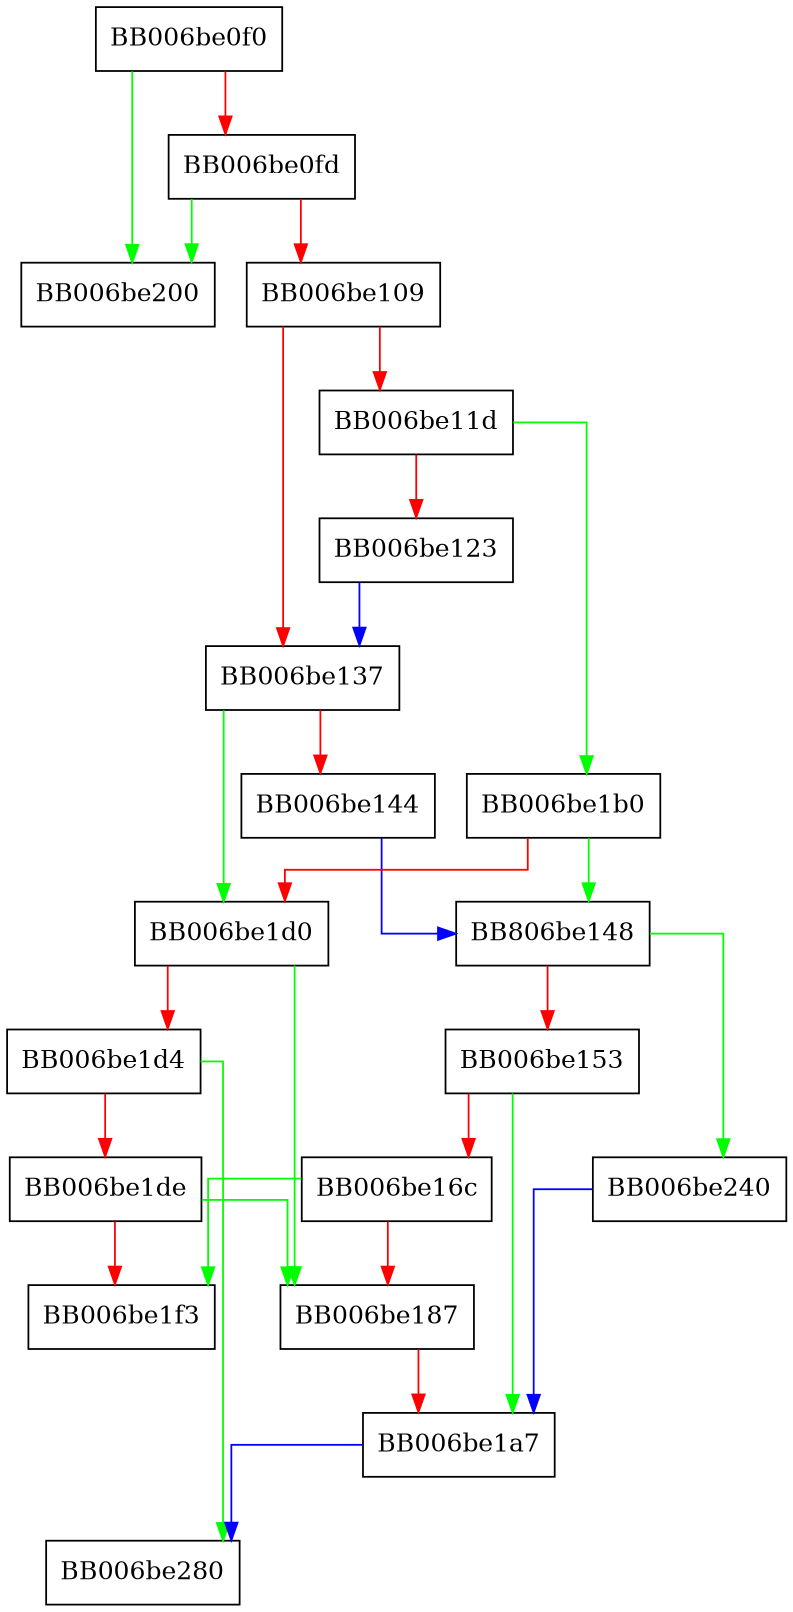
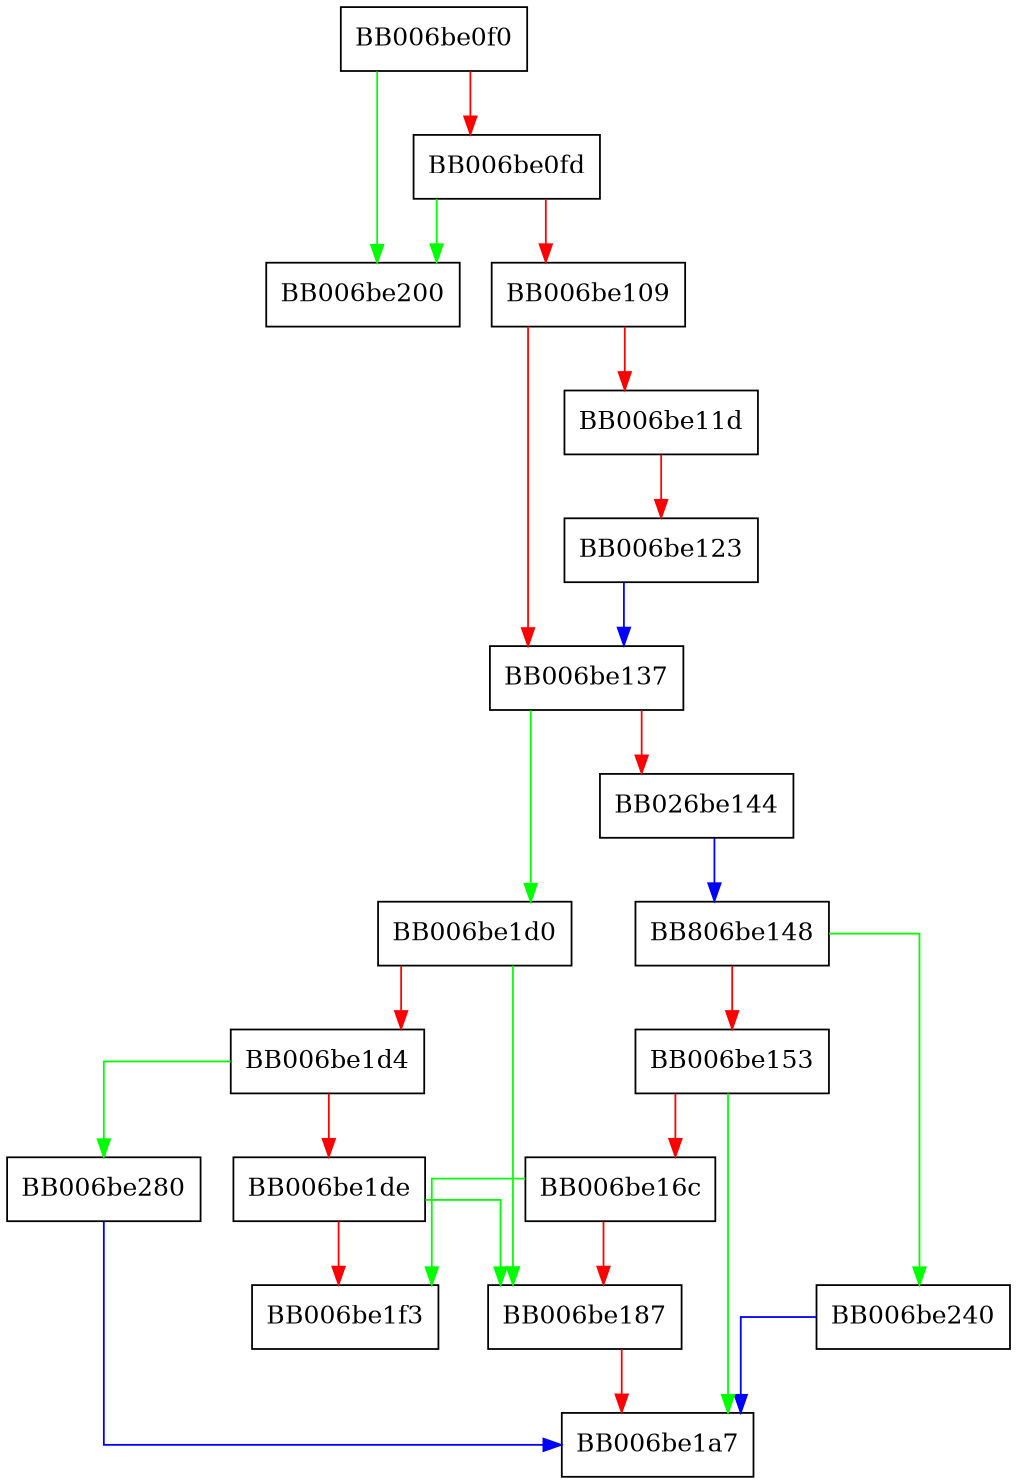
(338, 806) -> (697, 806)
(564, 806) -> none
(258, 1445) -> (212, 1445)
